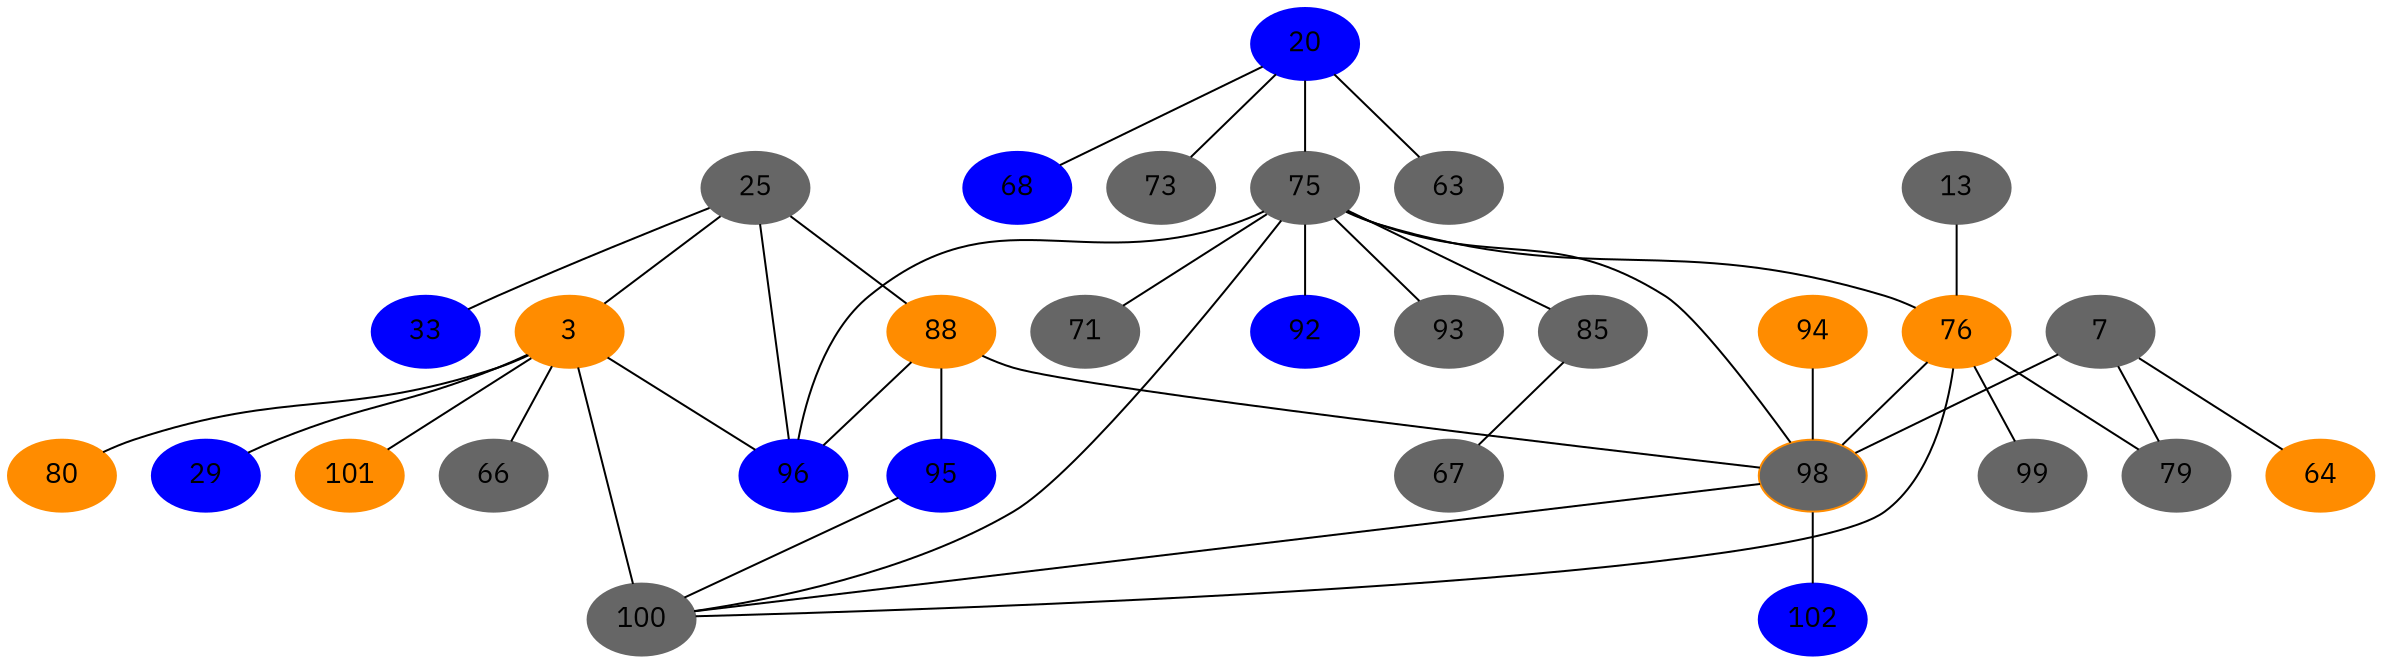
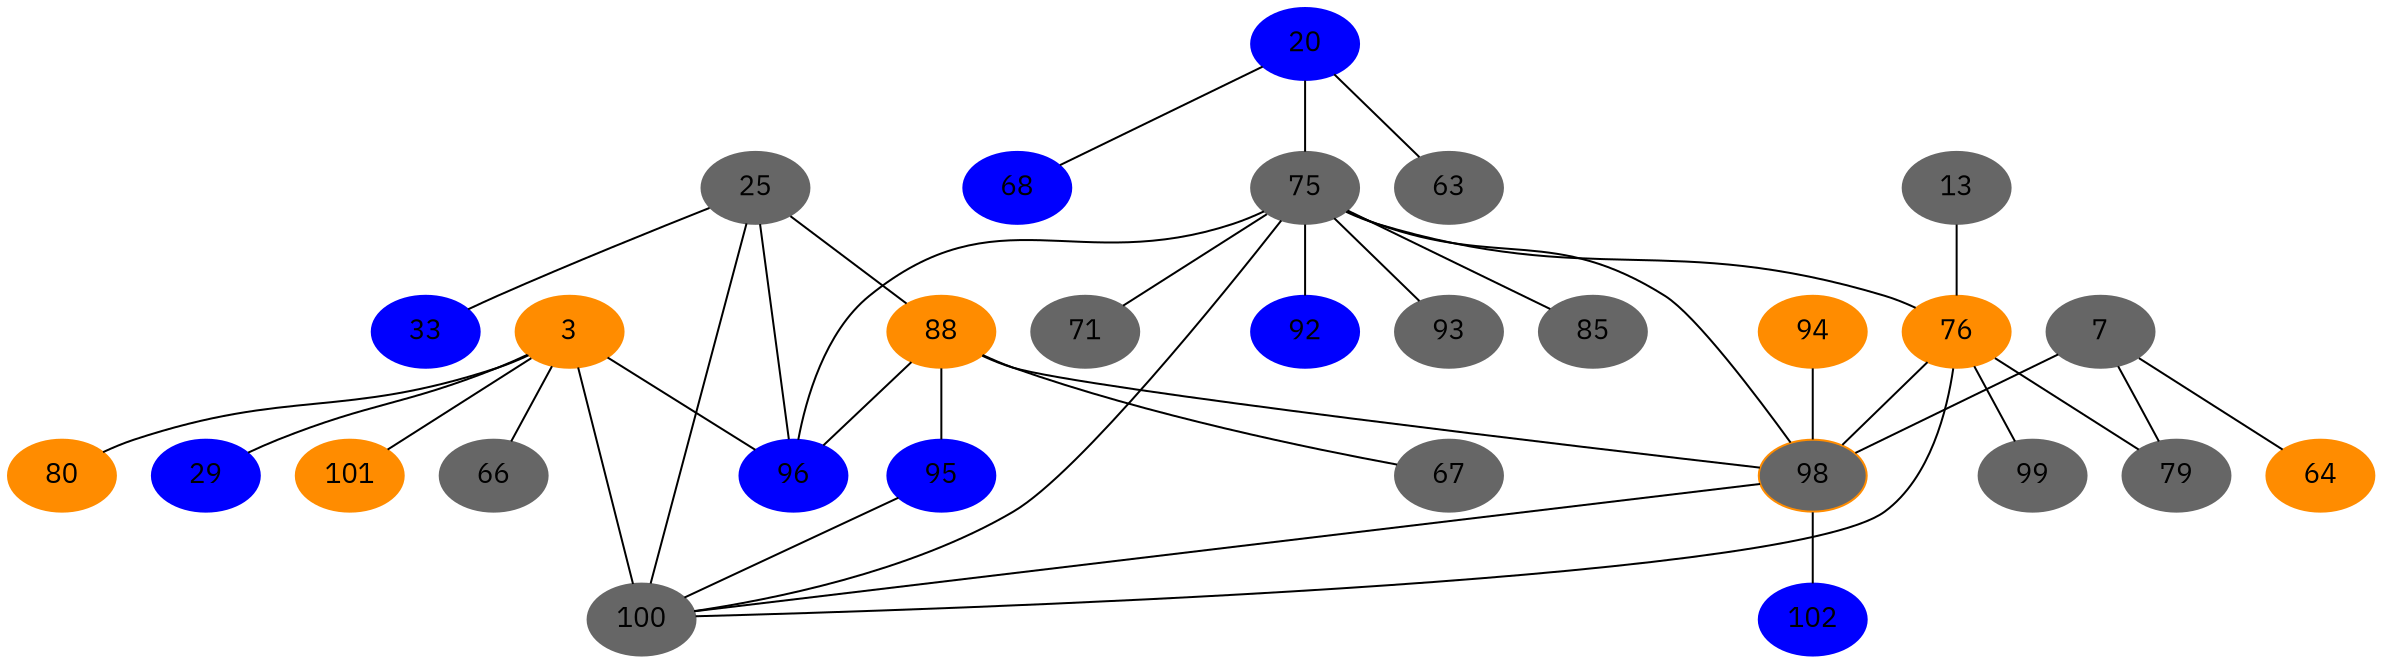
(1161, 188) -> none
(662, 260) -> (701, 394)
(1521, 404) -> (1187, 419)
